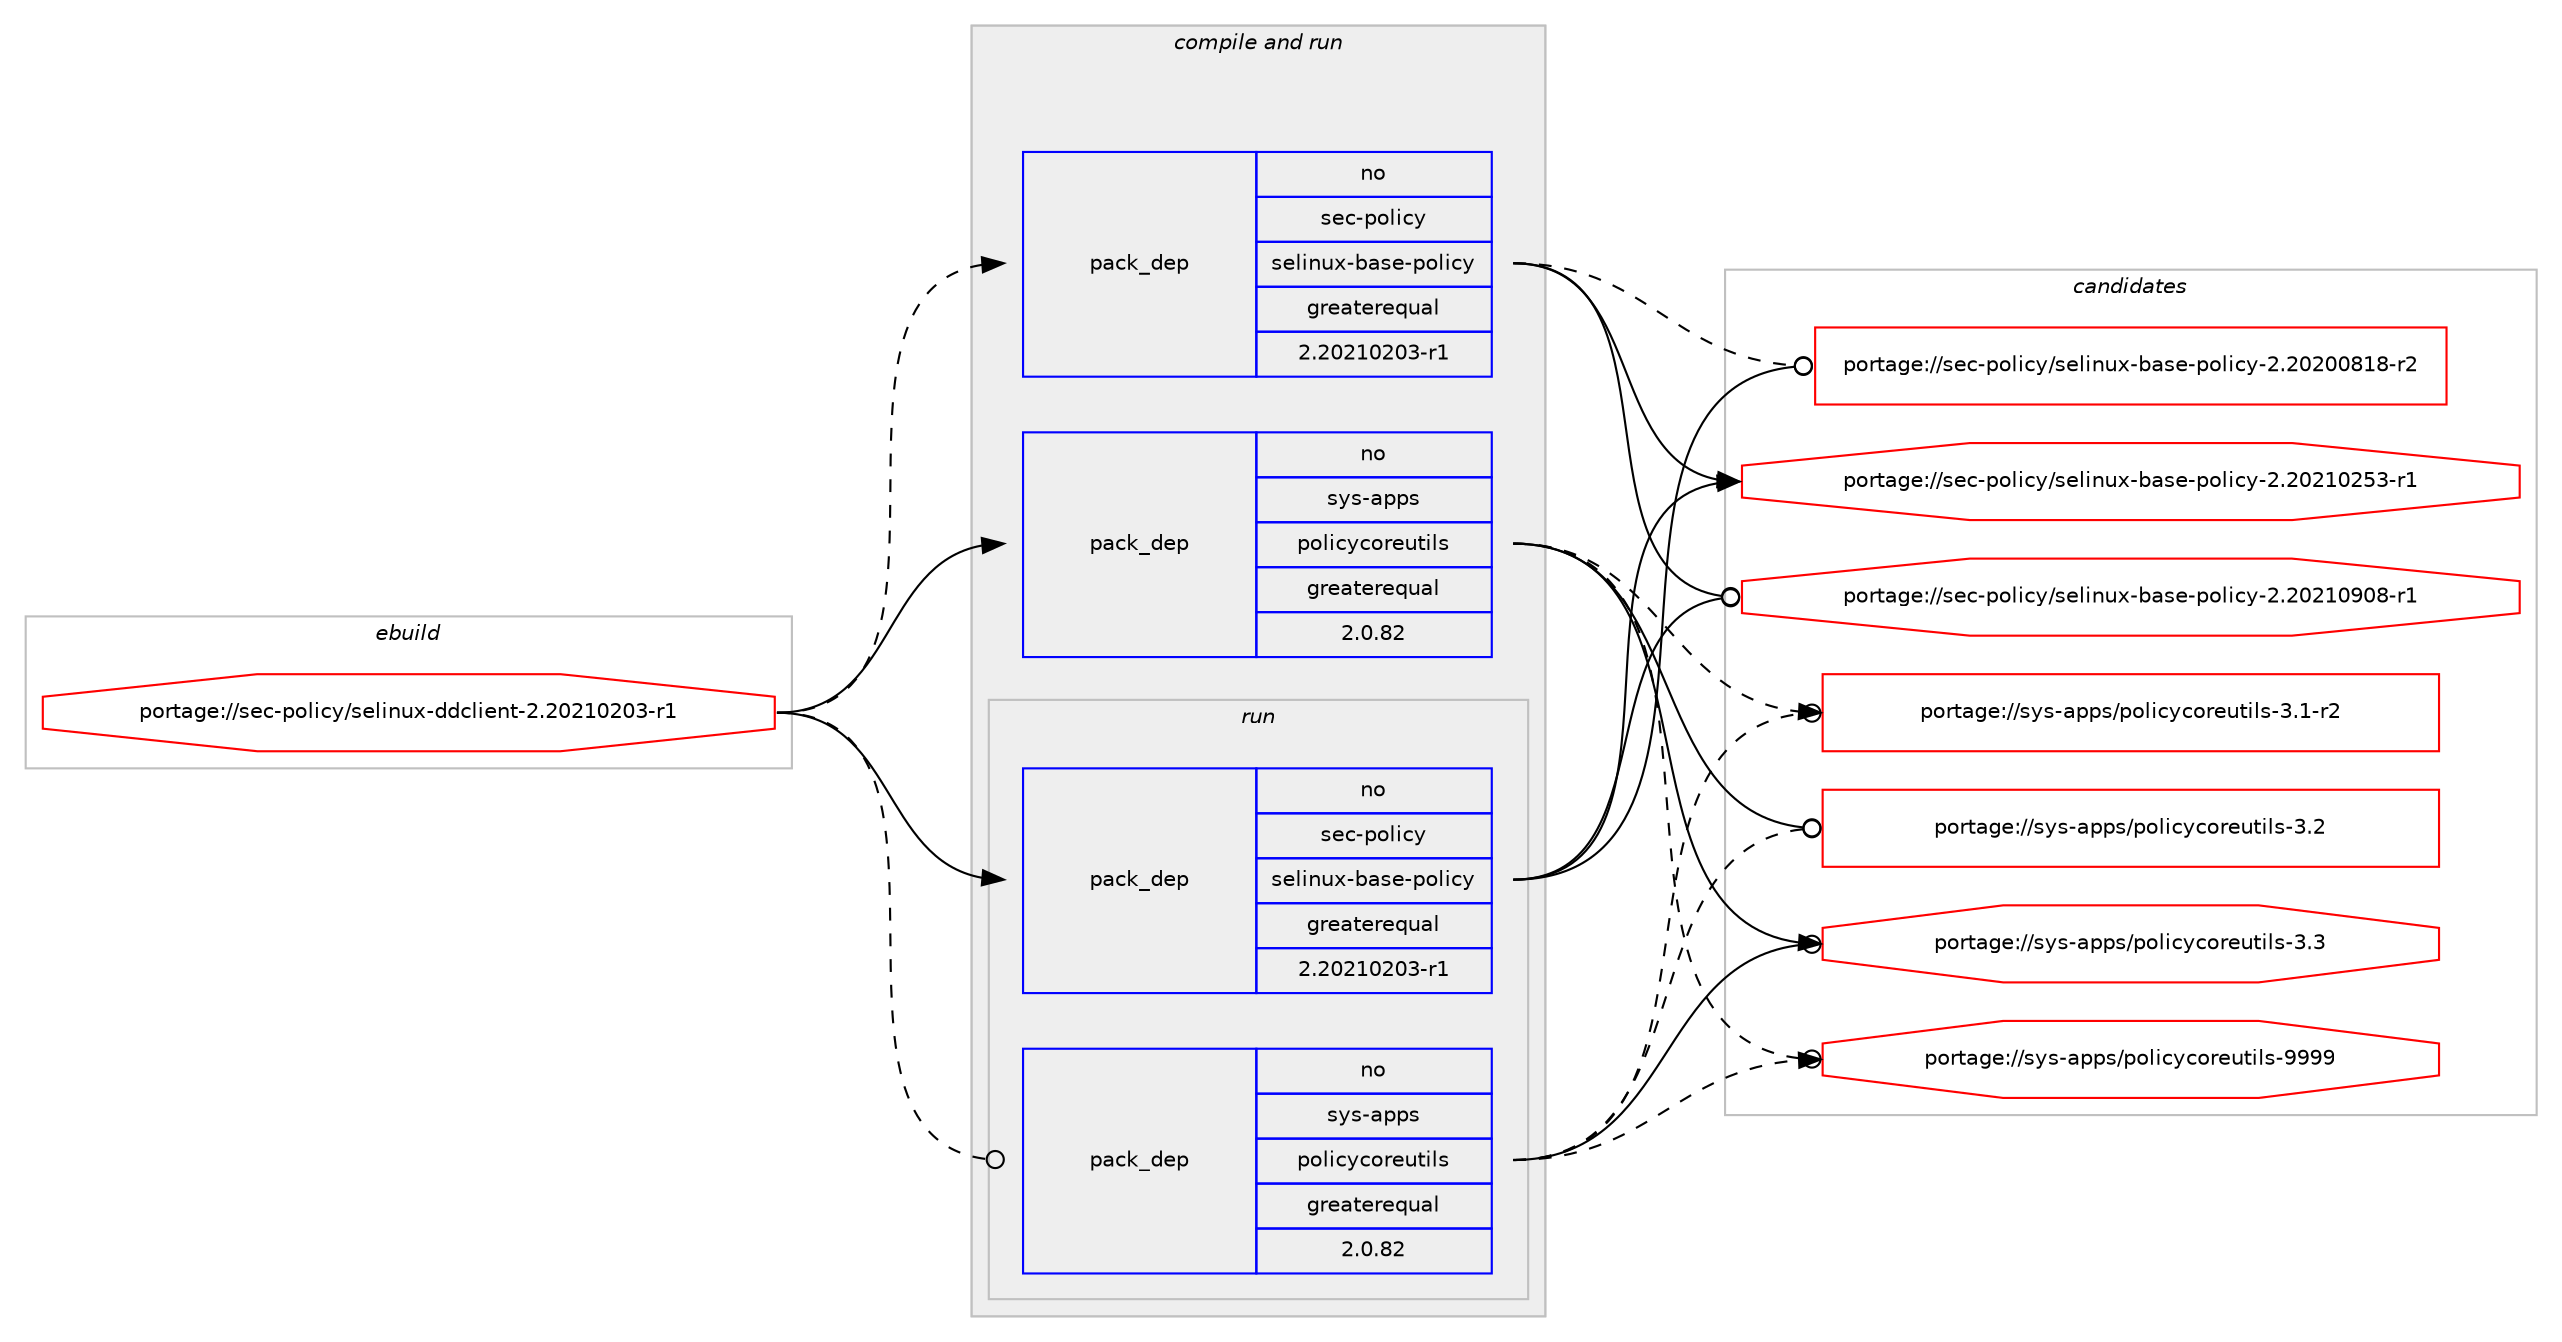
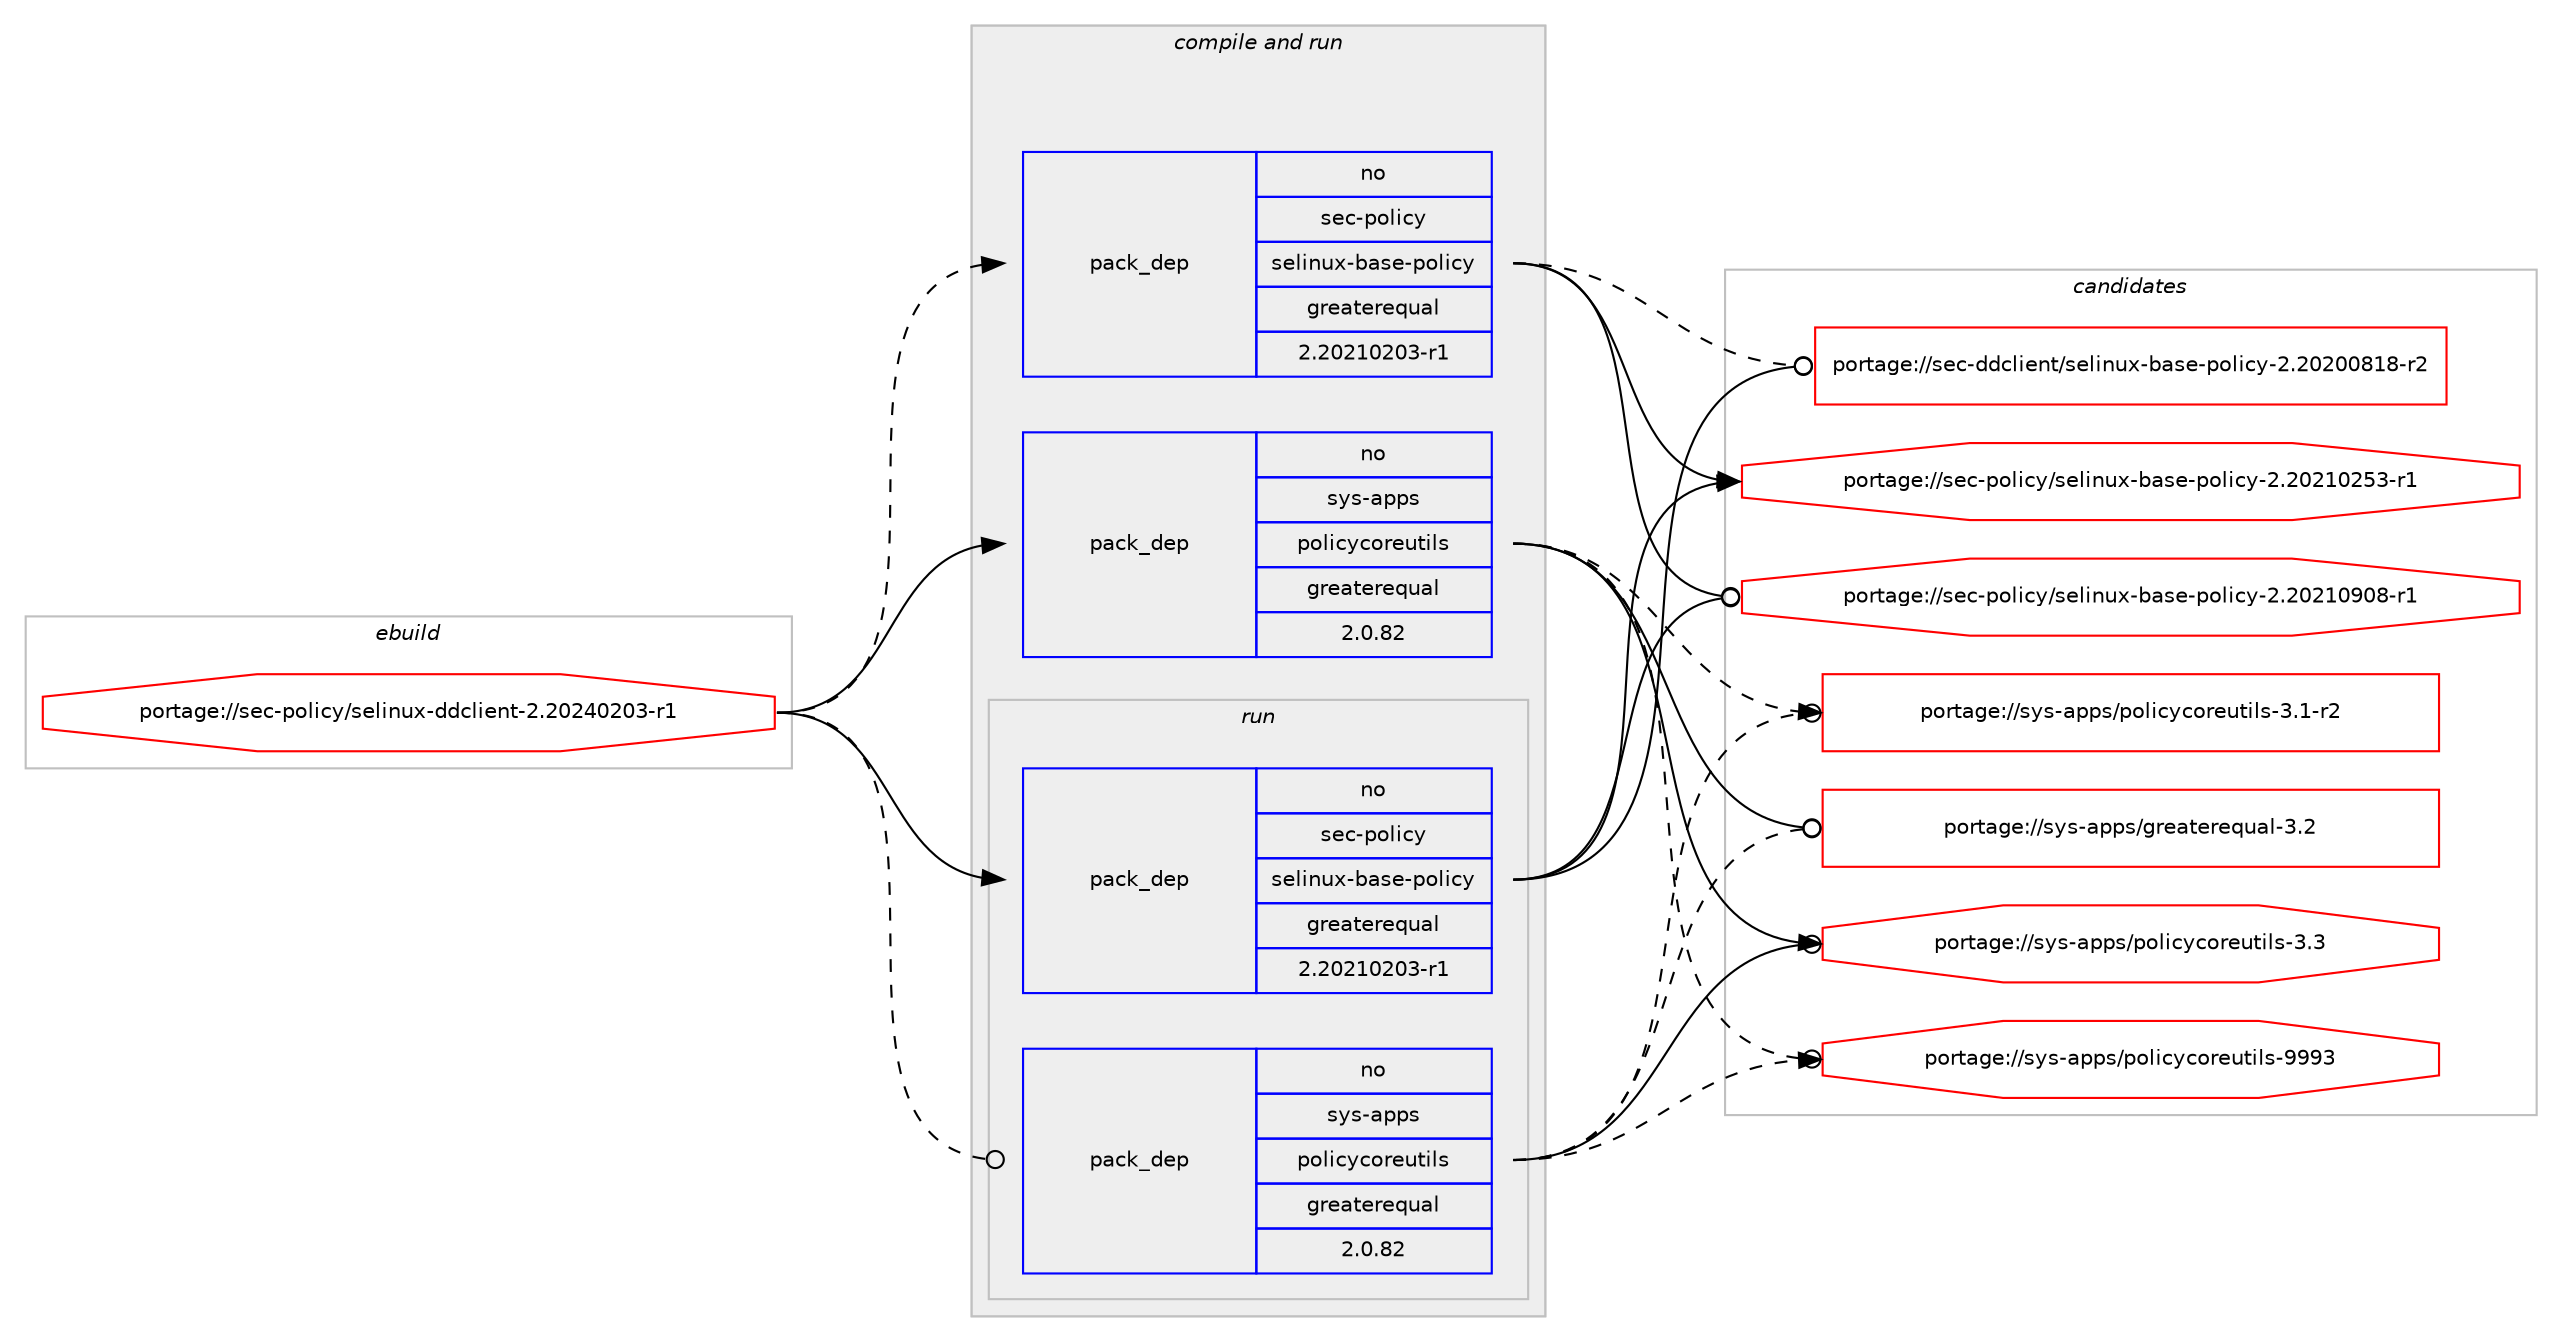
(2131, 366) -> (2131, 366)
(409, 713) -> (409, 713)
(2131, 828) -> (2131, 828)
(2131, 1059) -> (2131, 1059)
